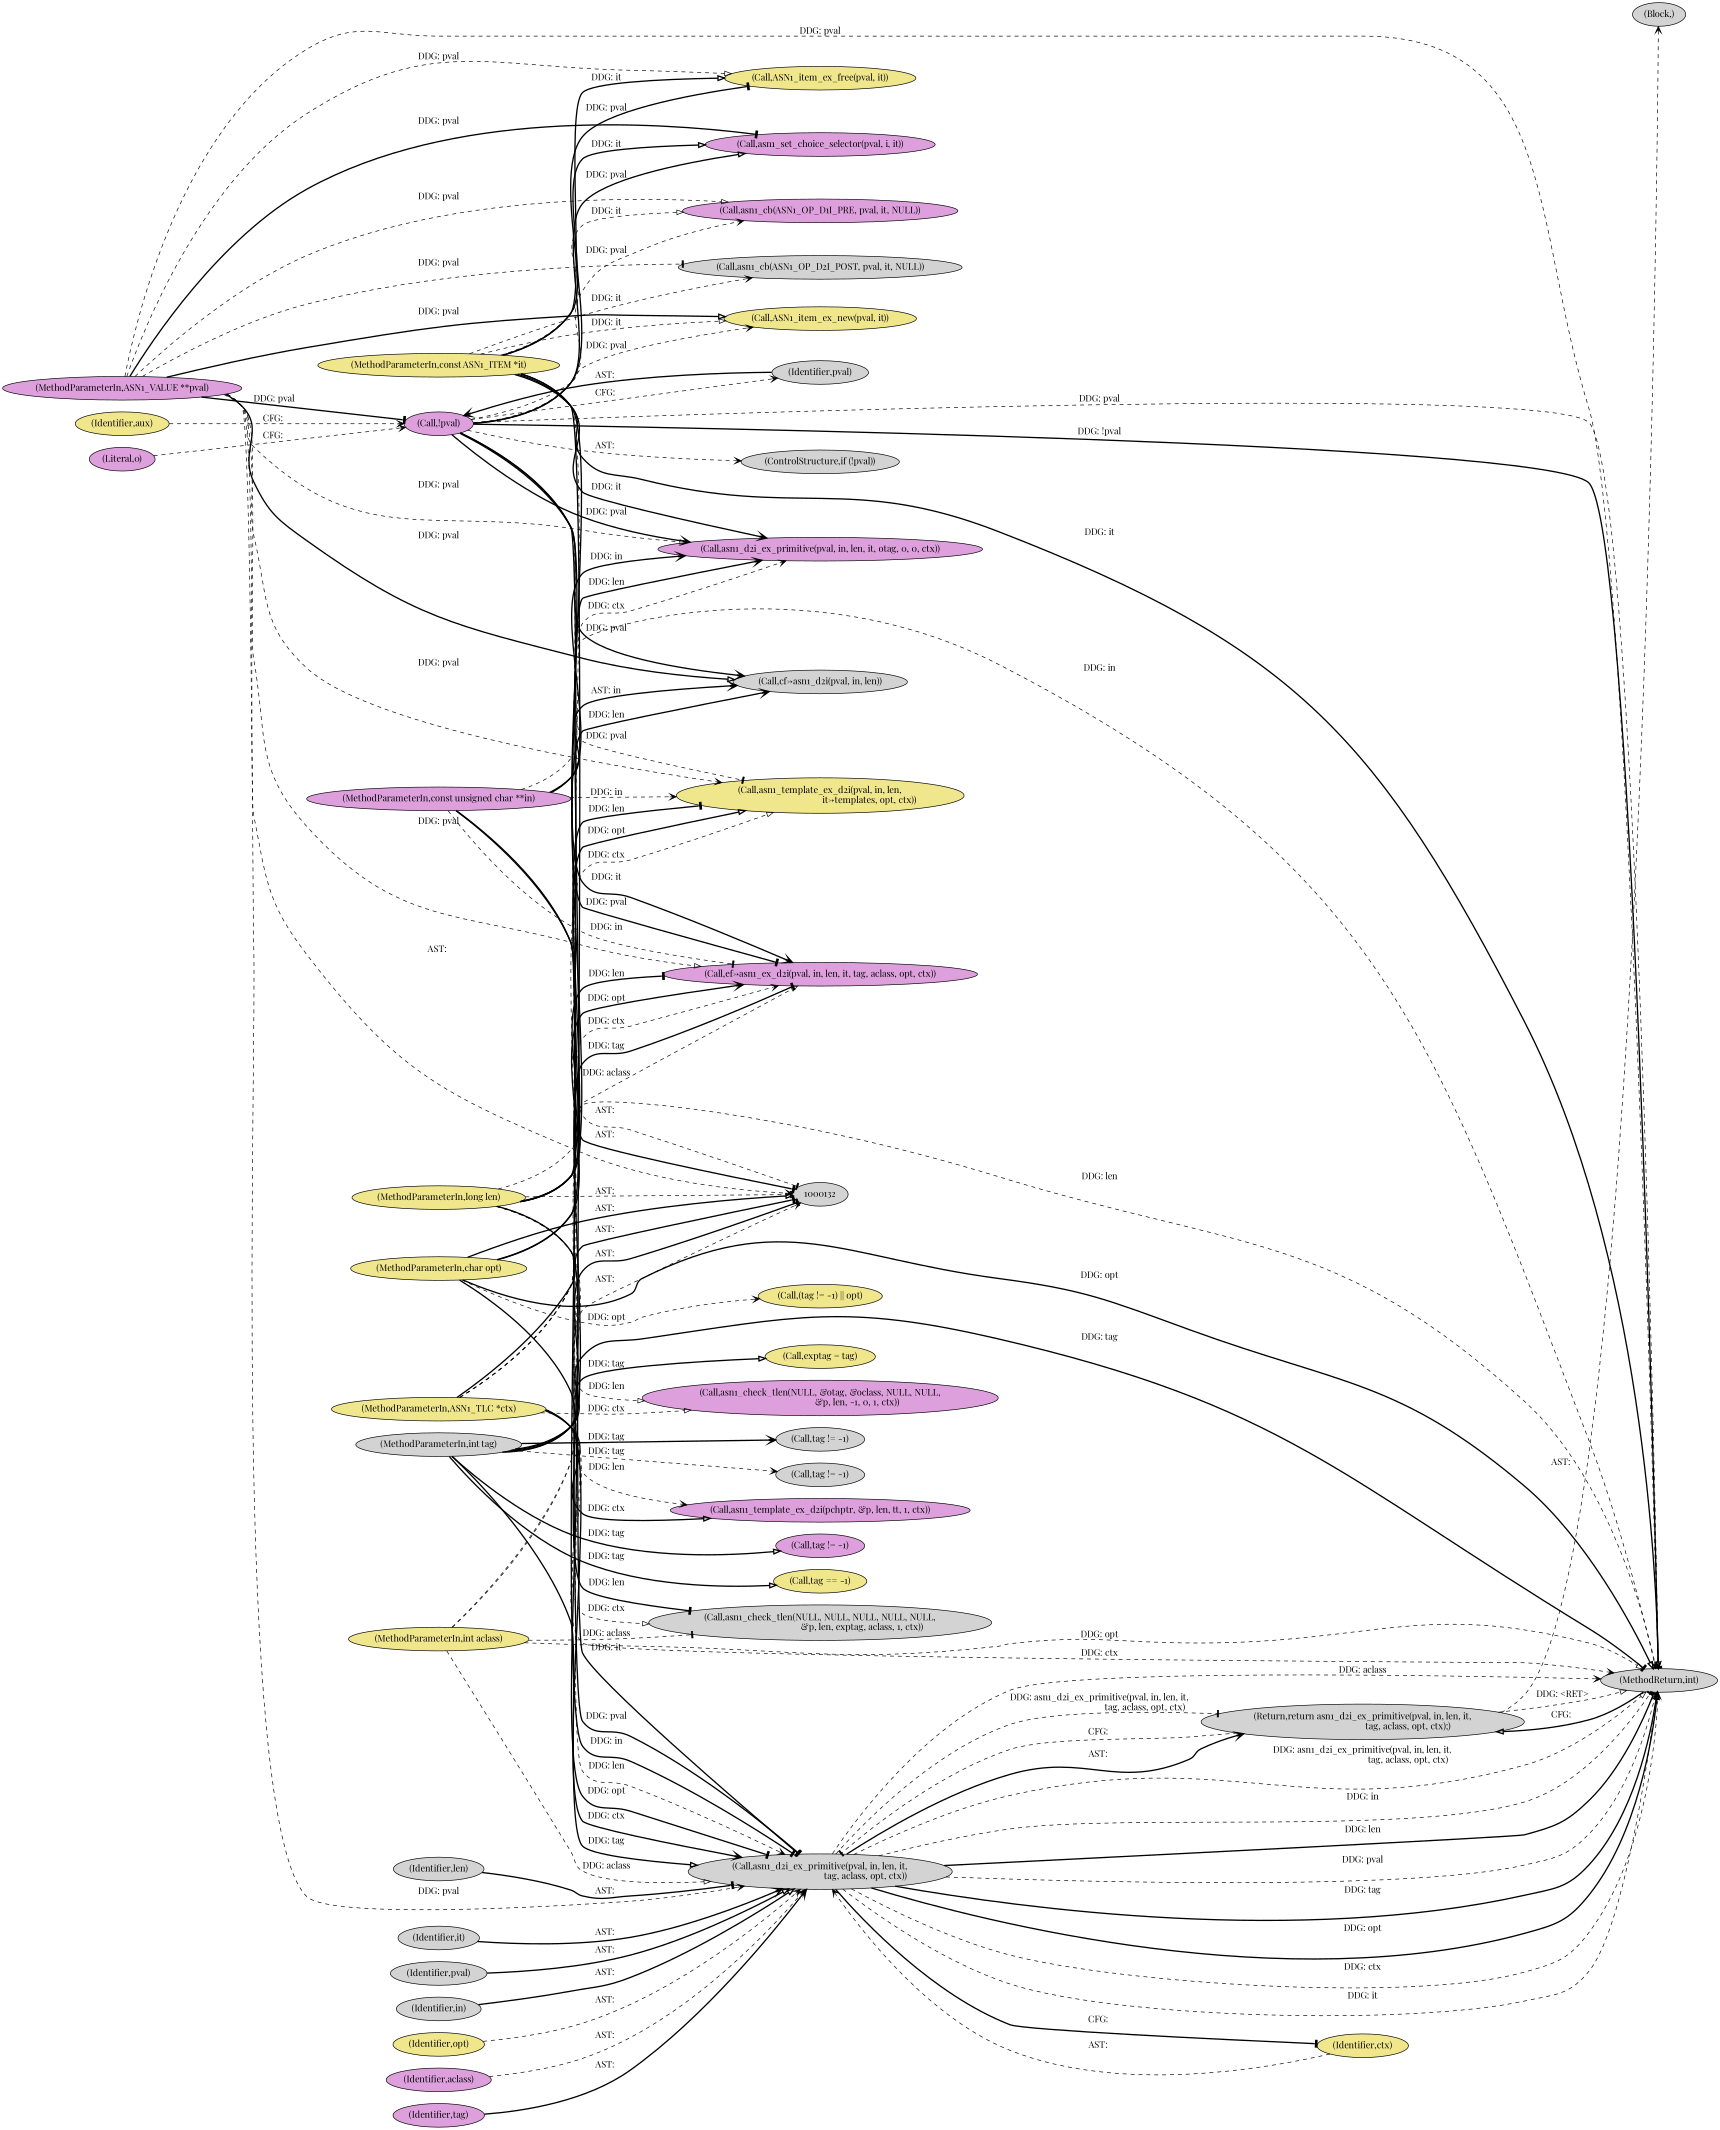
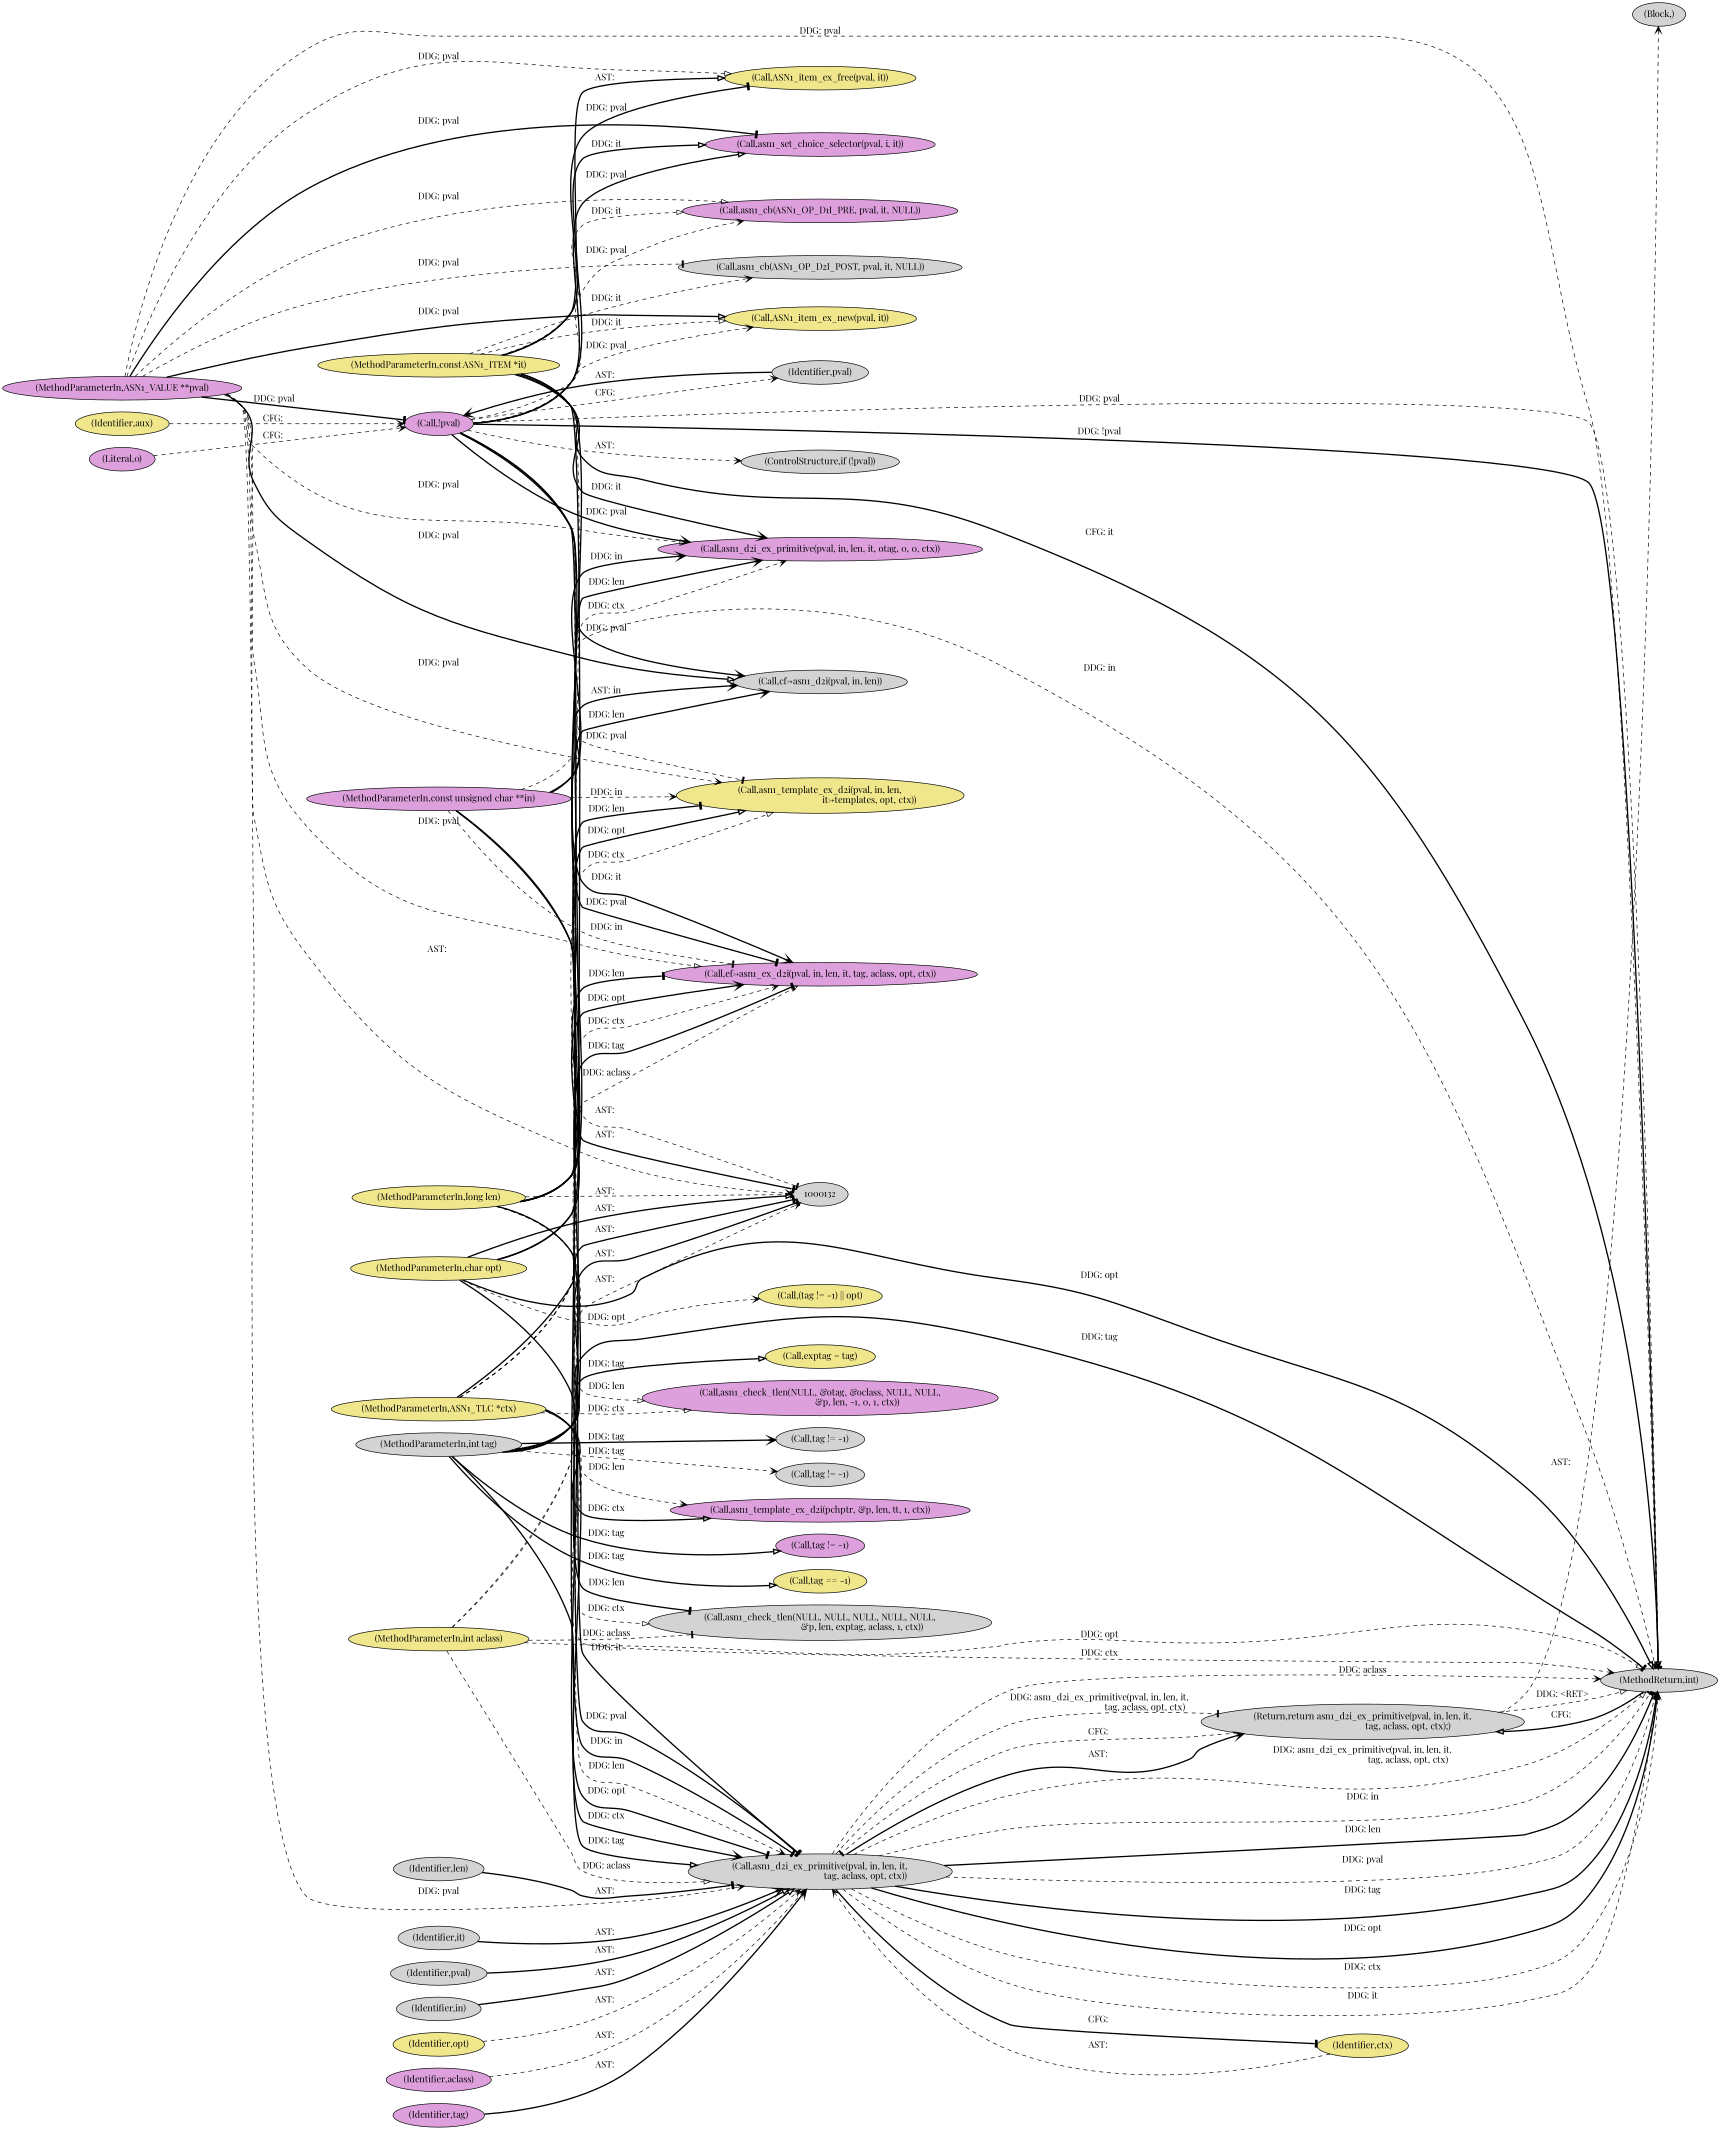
(606, 78) -> (606, 78)
(1100, 532) -> (1100, 532)
(1154, 1219) -> none
